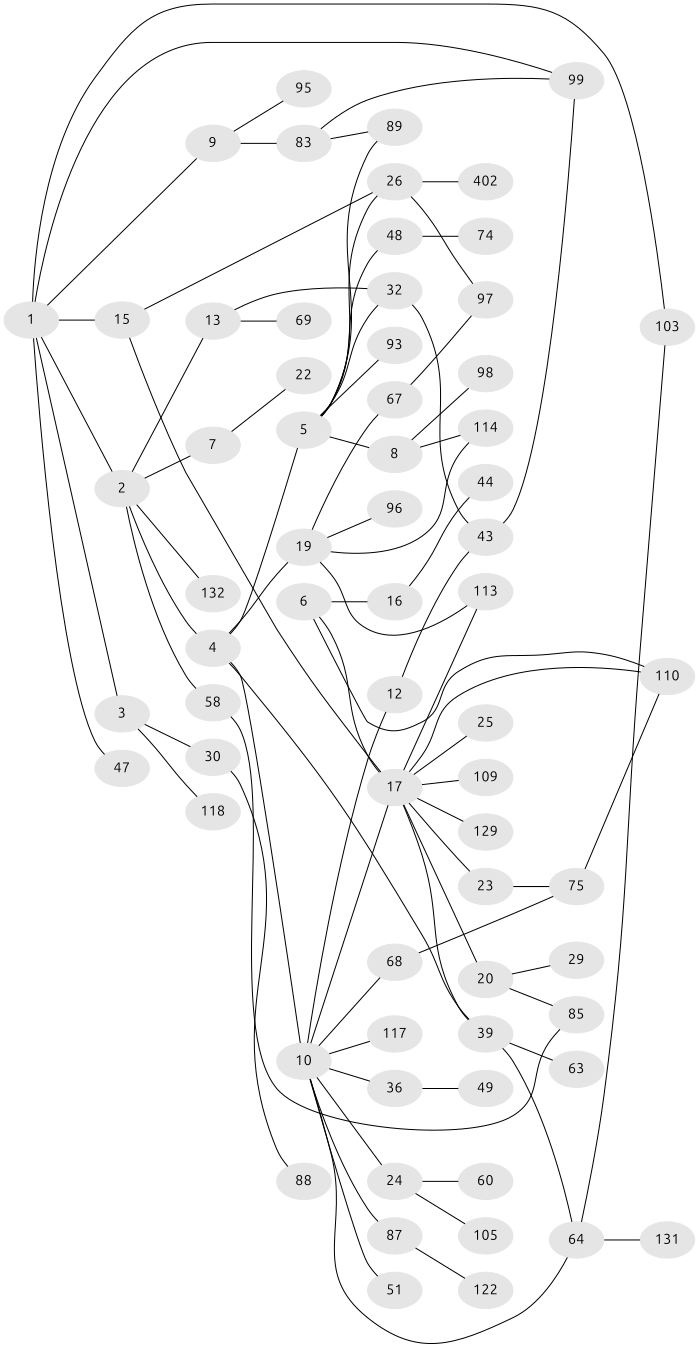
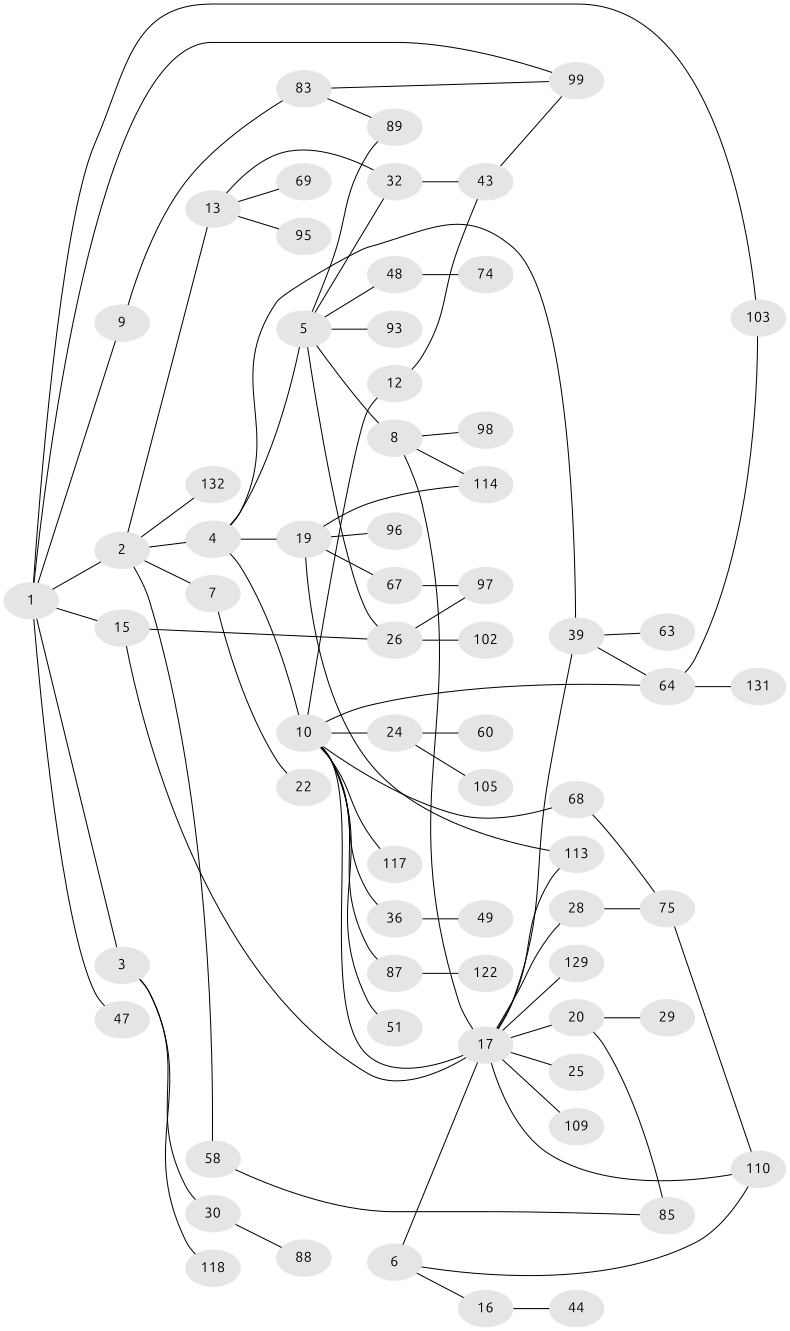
(259, 116) -> (259, 223)
(486, 182) -> (486, 640)
none -> (435, 743)
(486, 887) -> (577, 909)
